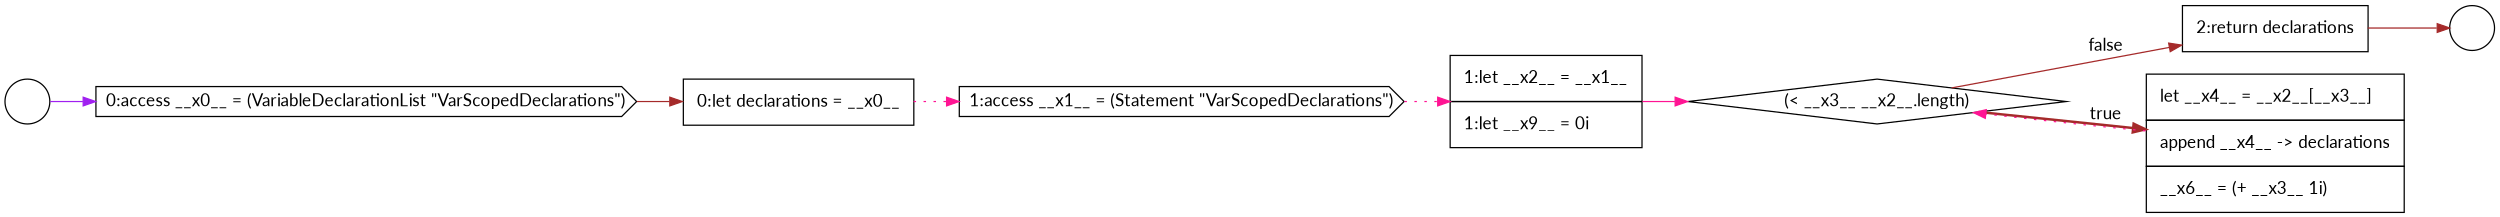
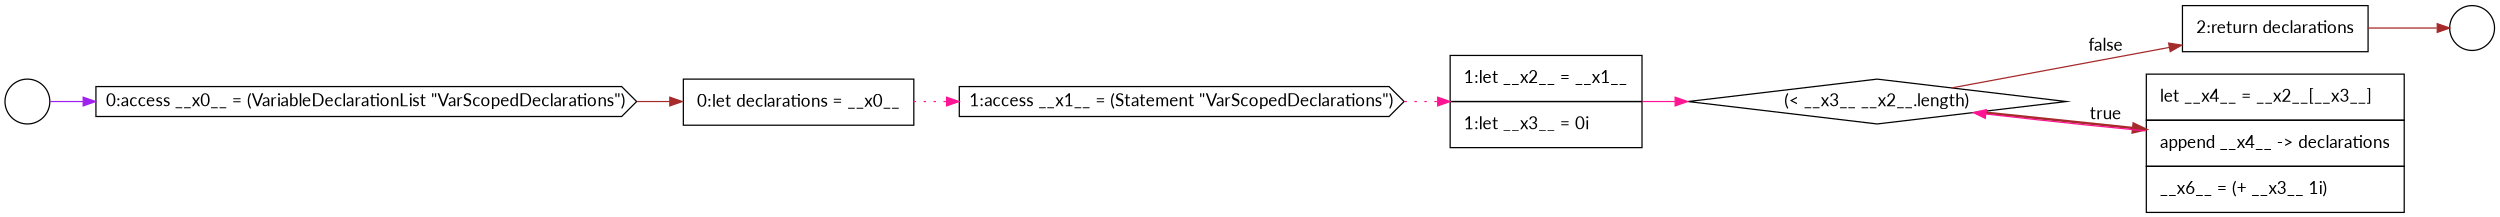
(2066, 123) -> (2066, 123)
(1527, 124) -> (1527, 124)
